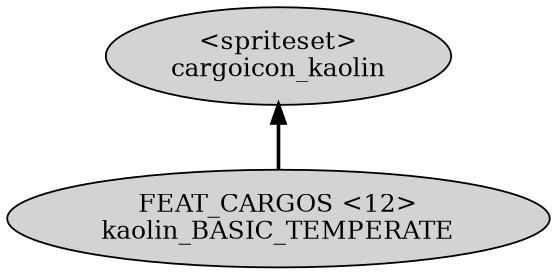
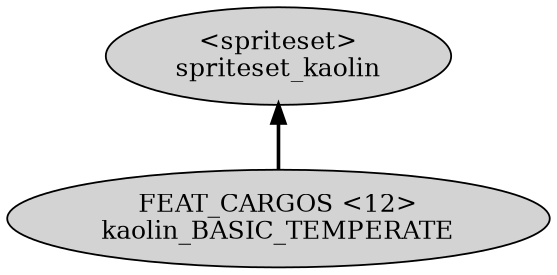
(278, 56) -> (278, 56)
